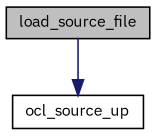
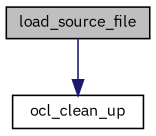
(78, 112) -> (78, 112)
